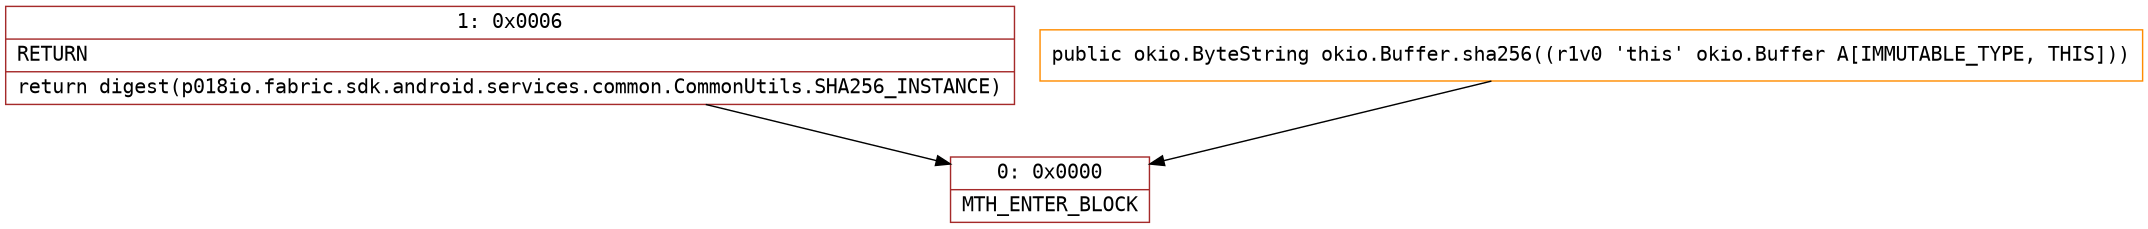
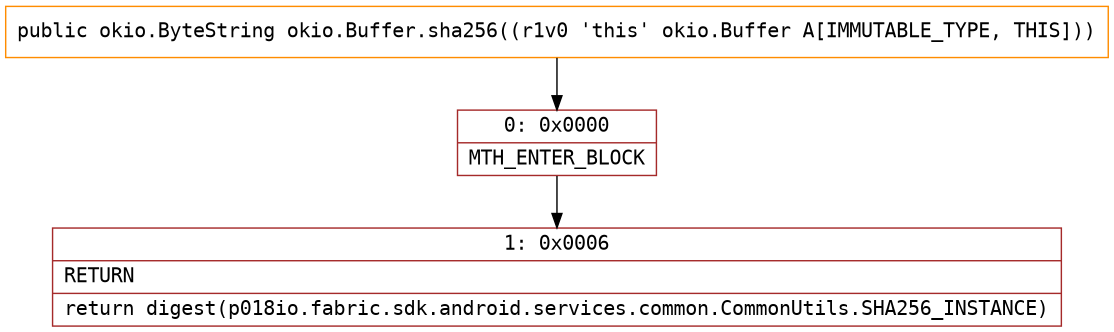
(821, 133) -> (557, 195)
